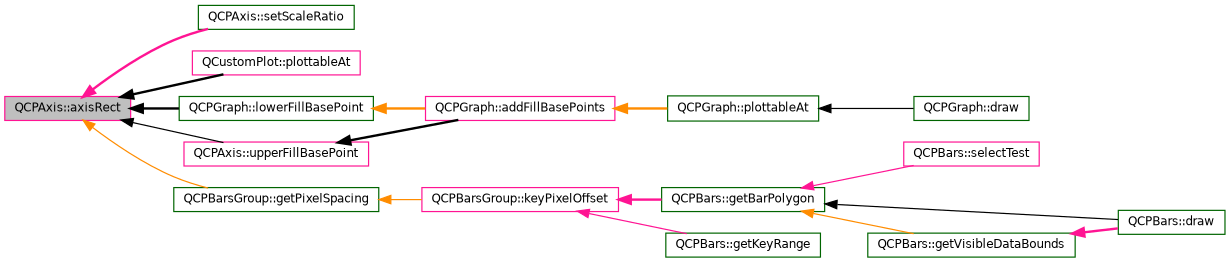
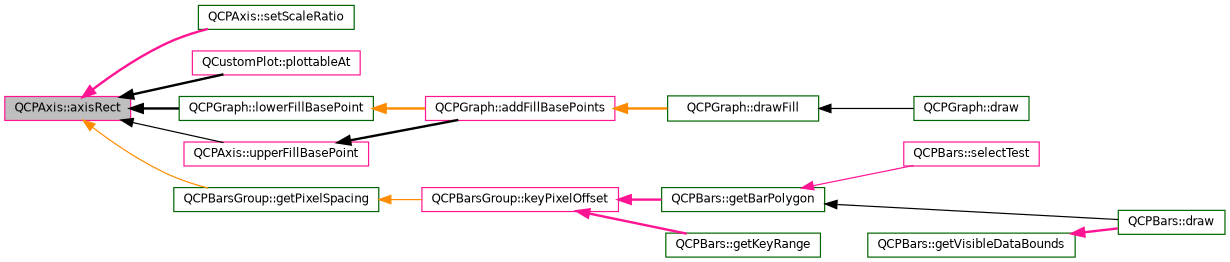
(743, 108) -> (743, 108)
(638, 224) -> (638, 224)
(864, 224) -> none
